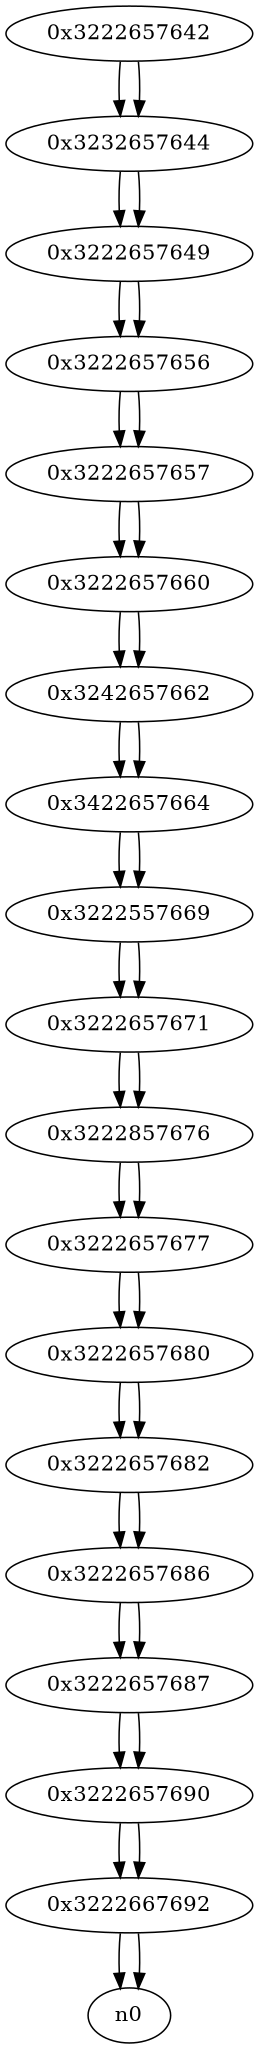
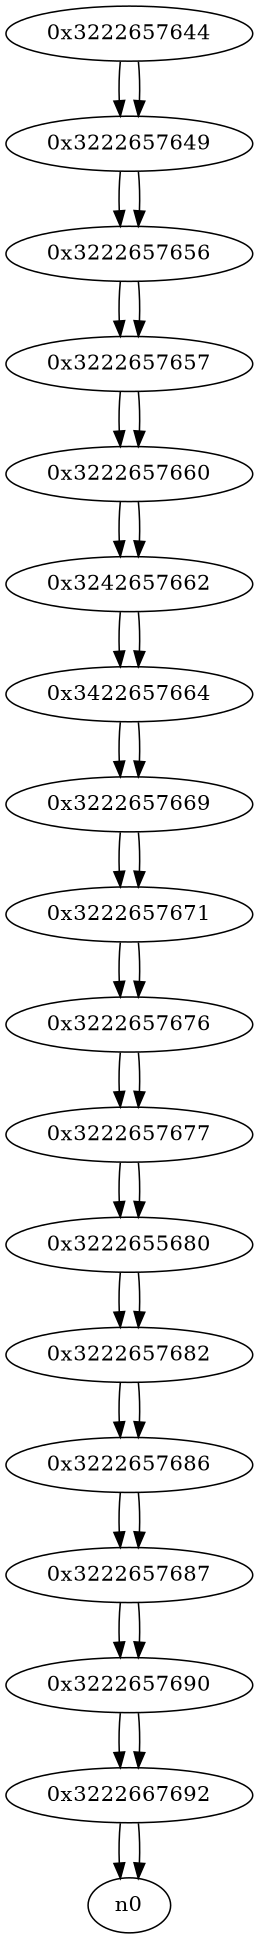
(129, 34) -> none
(129, 144) -> (129, 34)
(129, 914) -> (129, 804)
(129, 1135) -> (129, 1025)
(129, 1355) -> (129, 1245)
